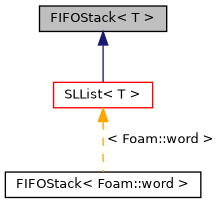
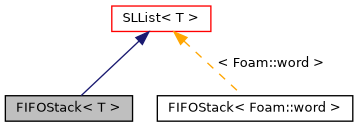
(103, 64) -> (110, 68)
